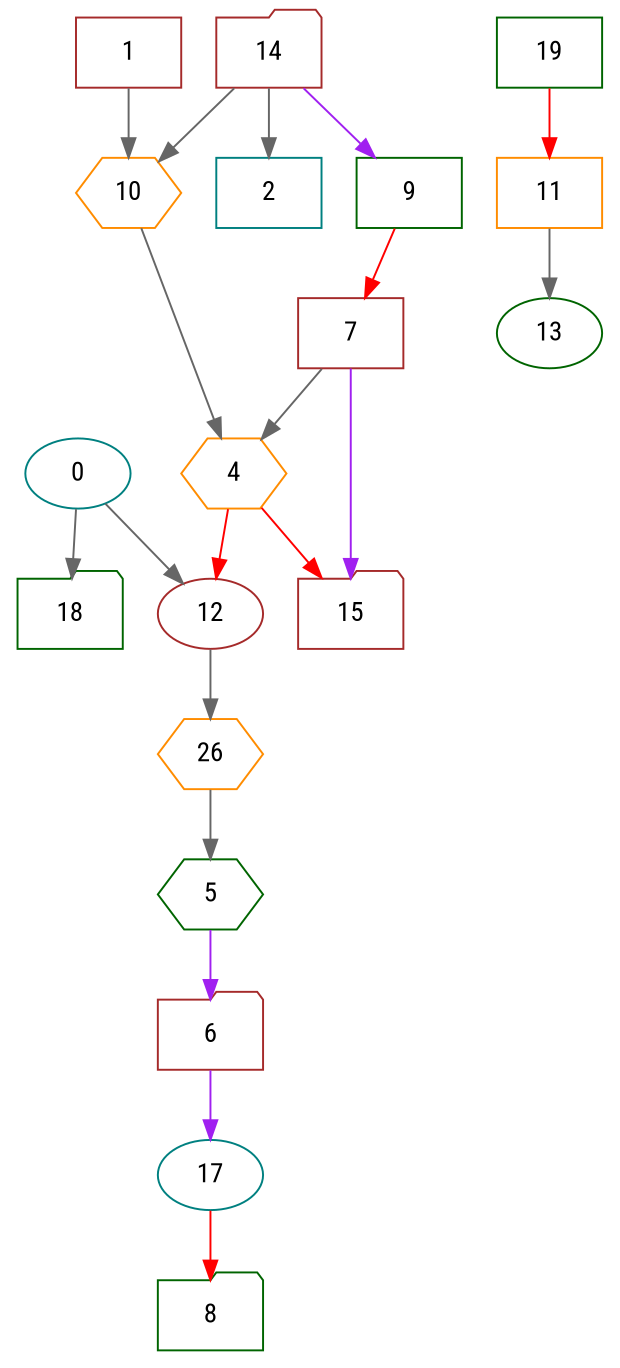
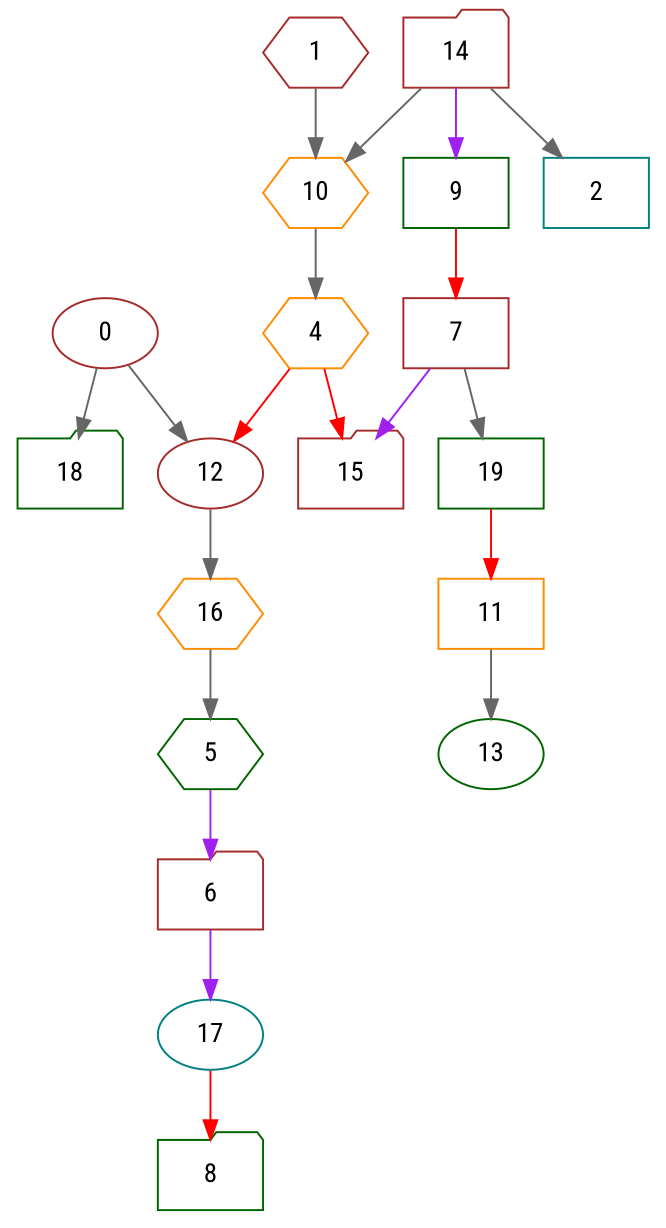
(129, 53) -> (316, 53)
(298, 396) -> (471, 394)
(78, 474) -> (105, 333)
(210, 754) -> (210, 614)
